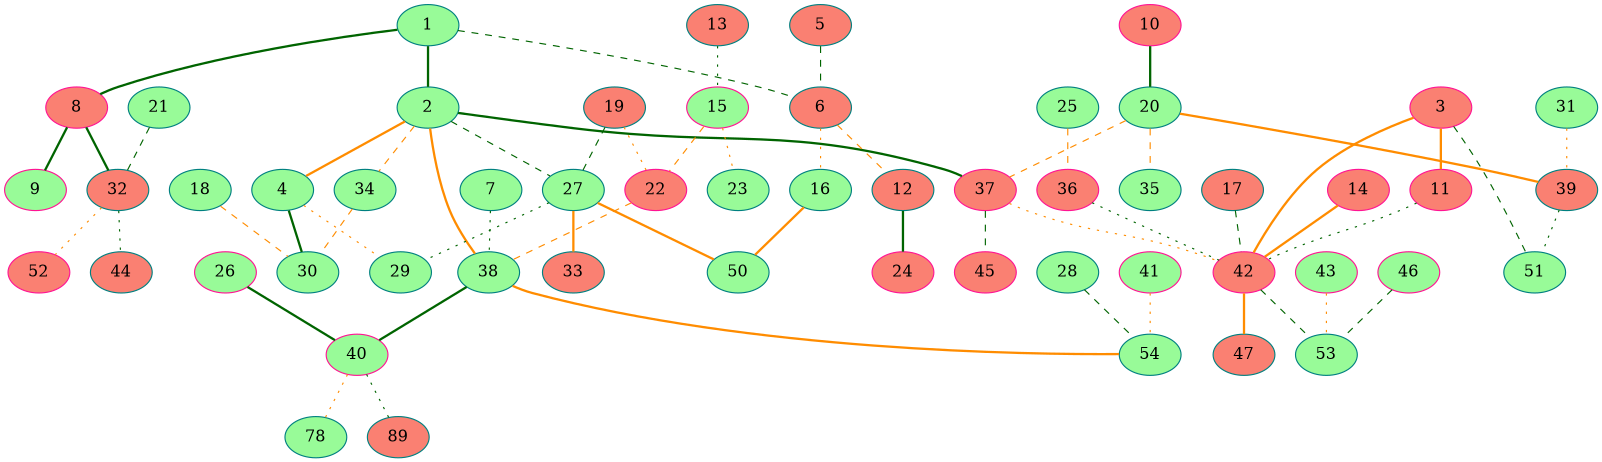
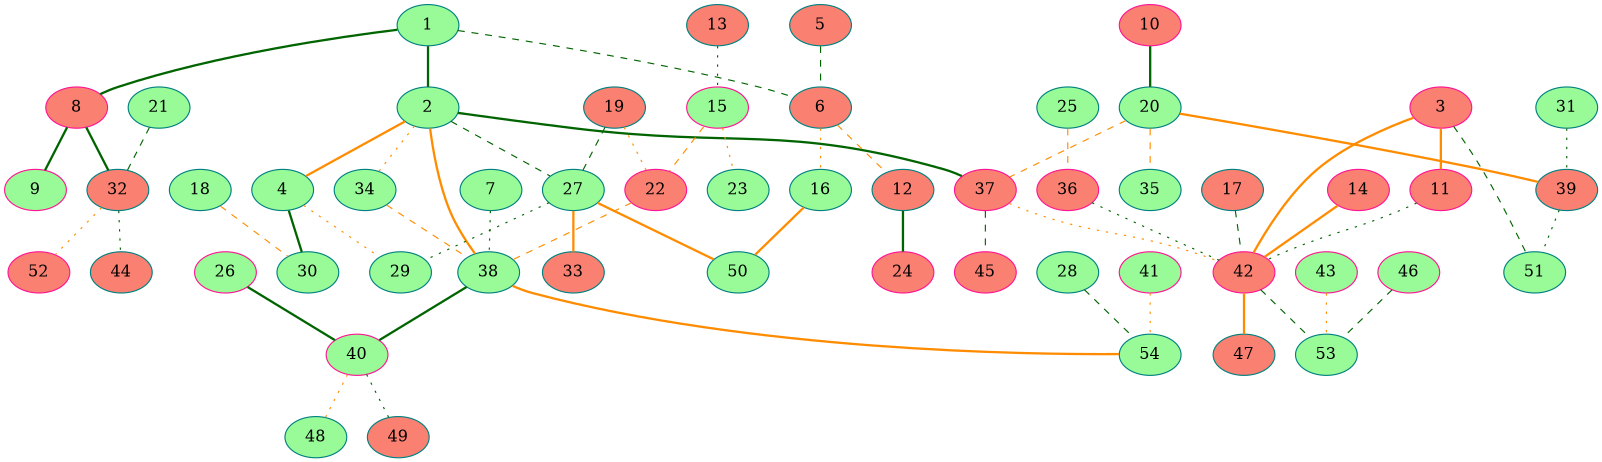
(397, 149) -> (397, 149)
(1567, 149) -> (1567, 149)
(334, 235) -> (427, 231)
(316, 437) -> (316, 437)
(398, 437) -> (398, 437)
